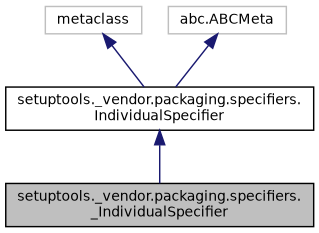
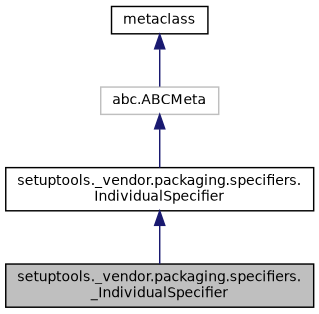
(94, 20) -> (160, 20)
(128, 66) -> (160, 68)
